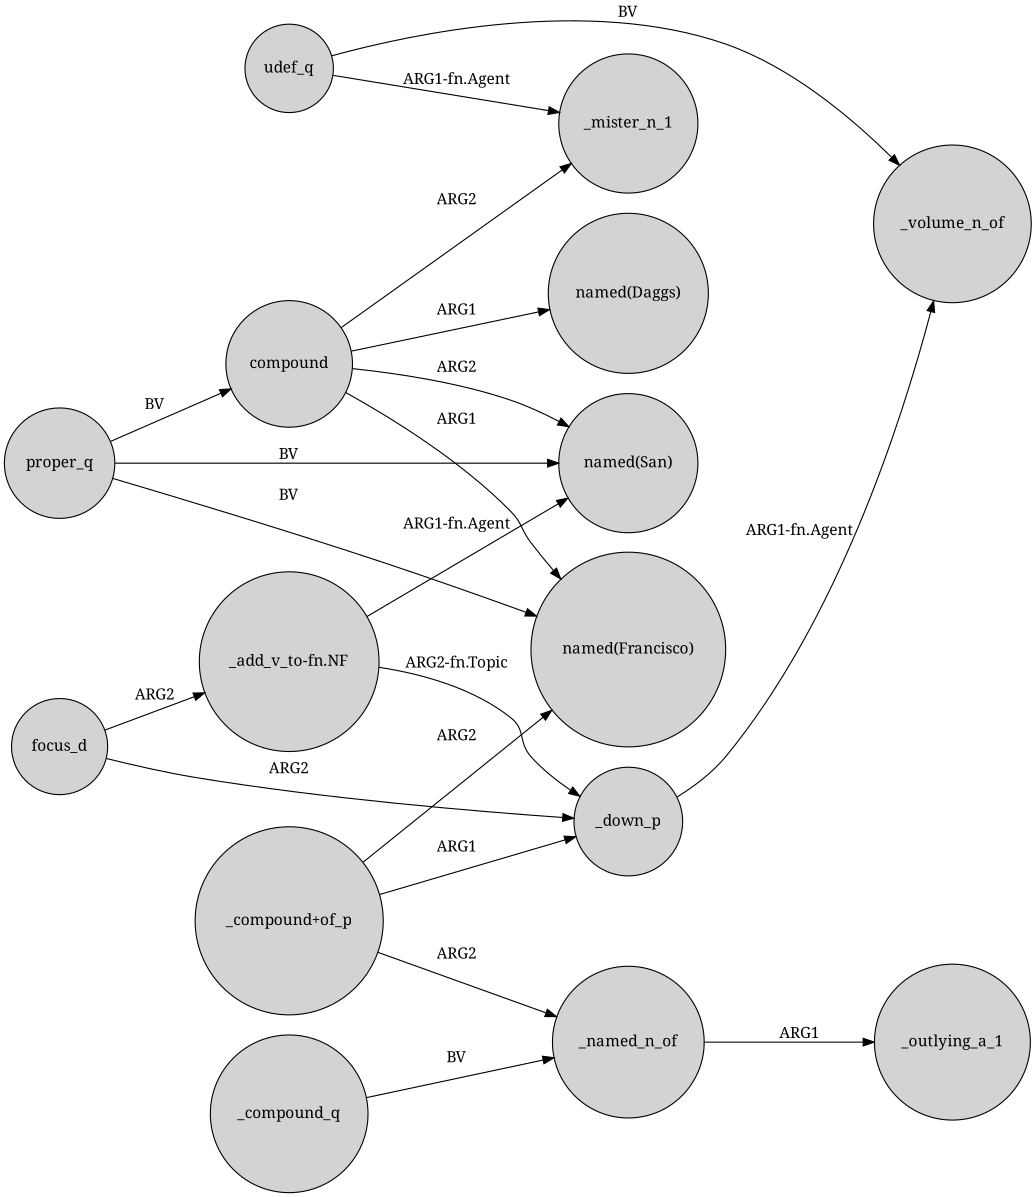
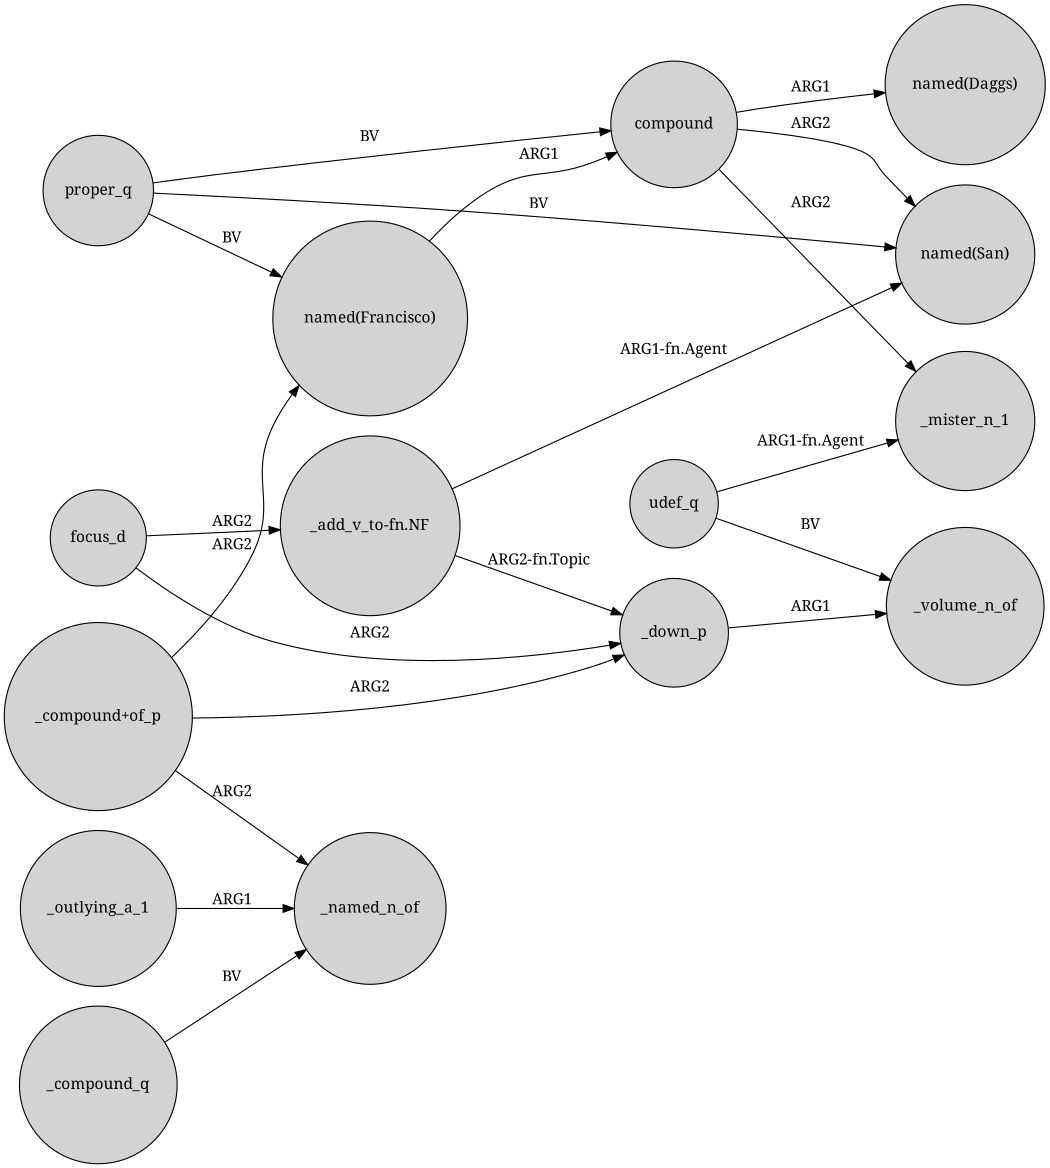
(467, 473) -> (510, 181)
(800, 531) -> (811, 607)
(457, 847) -> (370, 687)
(784, 1042) -> (230, 908)
